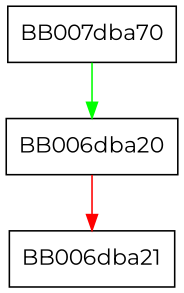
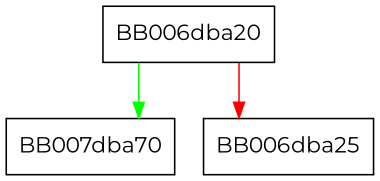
(92, 82) -> (139, 82)
(92, 259) -> (289, 147)
